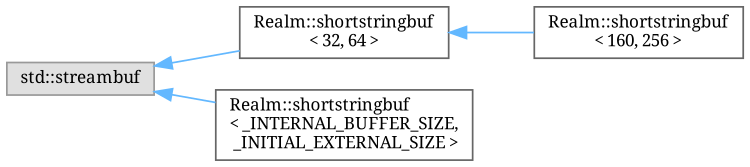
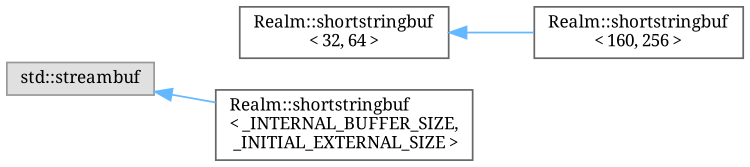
(206, 57) -> none
